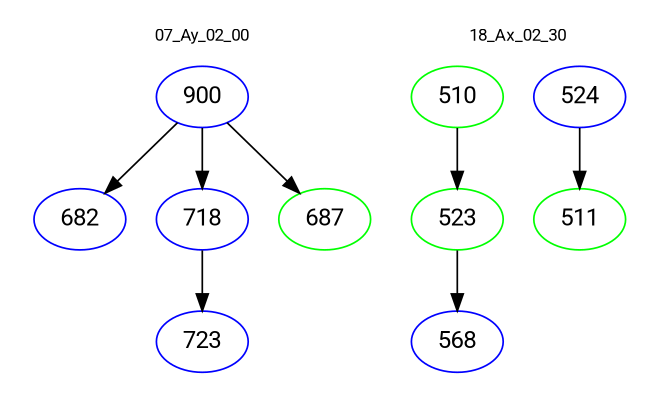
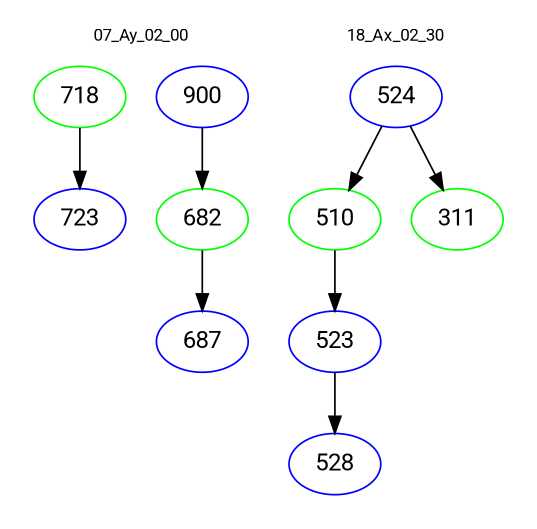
(202, 150) -> none
none -> (369, 150)
(257, 152) -> (202, 272)
(80, 219) -> (202, 219)
(202, 219) -> (80, 97)
(325, 219) -> (202, 342)
(457, 219) -> (335, 342)
(580, 219) -> (457, 219)
(457, 342) -> (335, 464)
